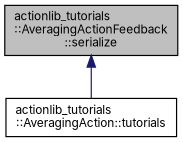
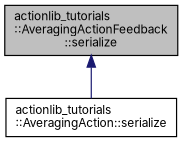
(91, 118) -> (91, 118)
